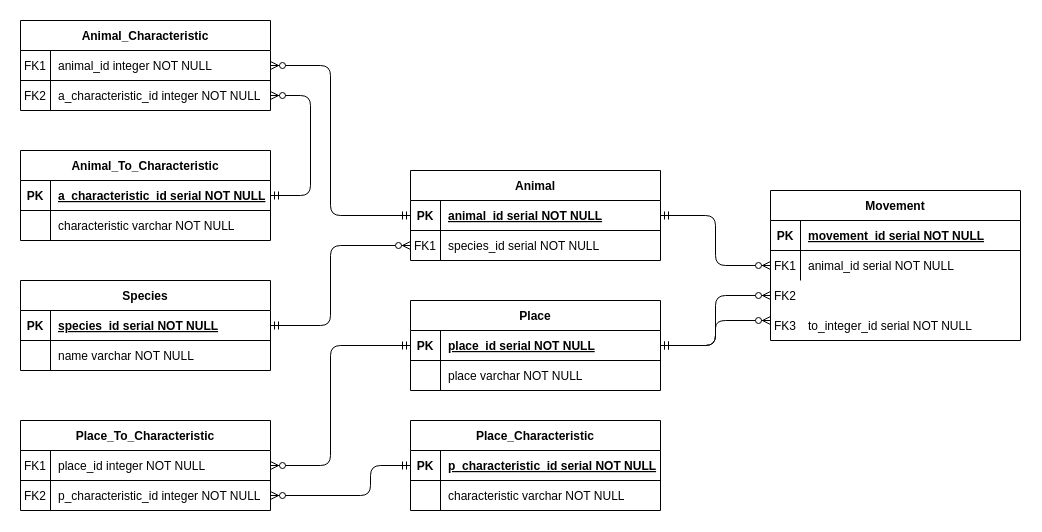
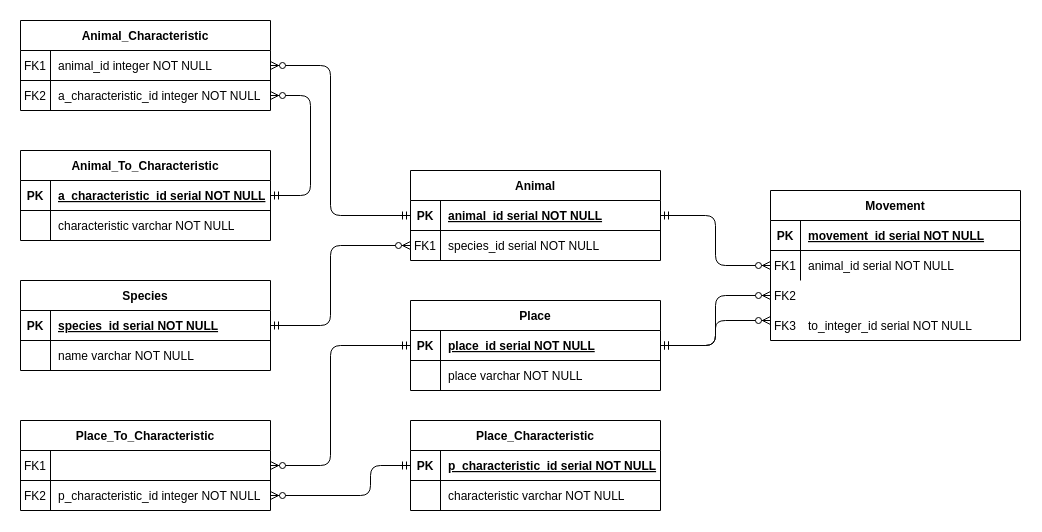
(161, 466) -> none
